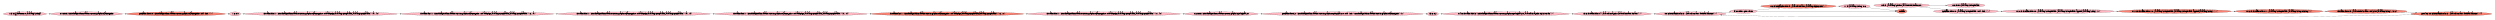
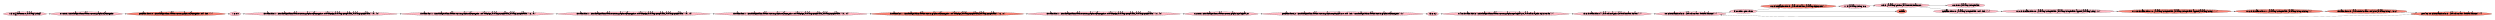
(1881, 9) -> (1872, 6)
